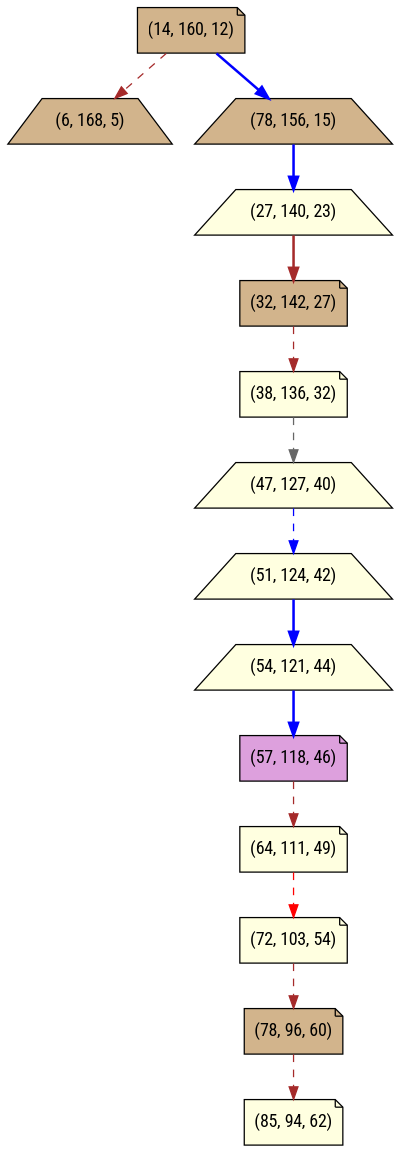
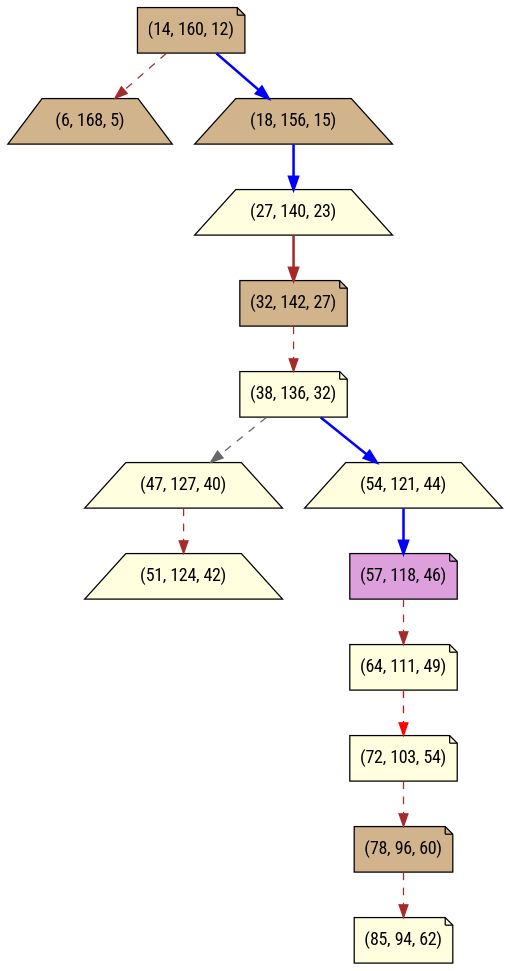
(294, 121) -> (294, 121)
(294, 525) -> (184, 525)
(294, 616) -> (344, 436)
